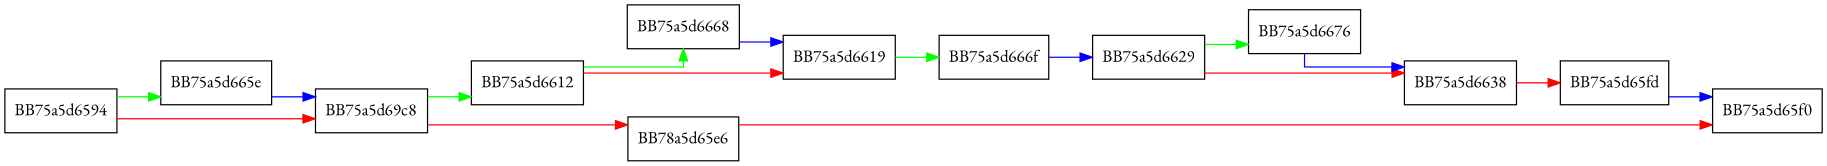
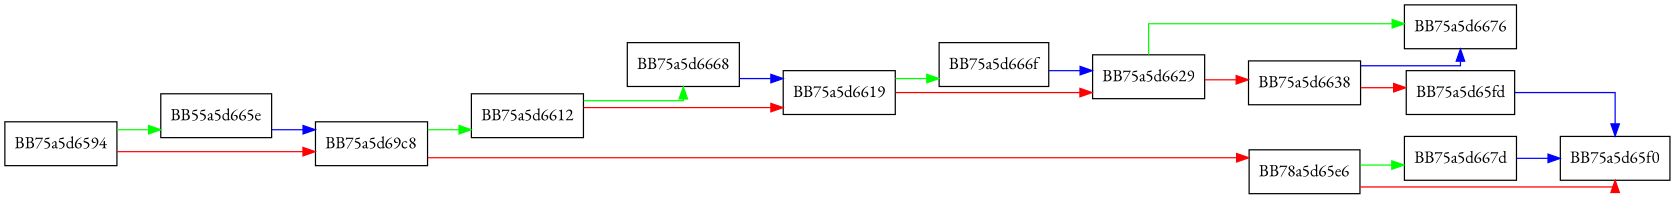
(1342, 67) -> (1413, 66)
(216, 83) -> (216, 116)
none -> (988, 93)
none -> (1460, 158)
